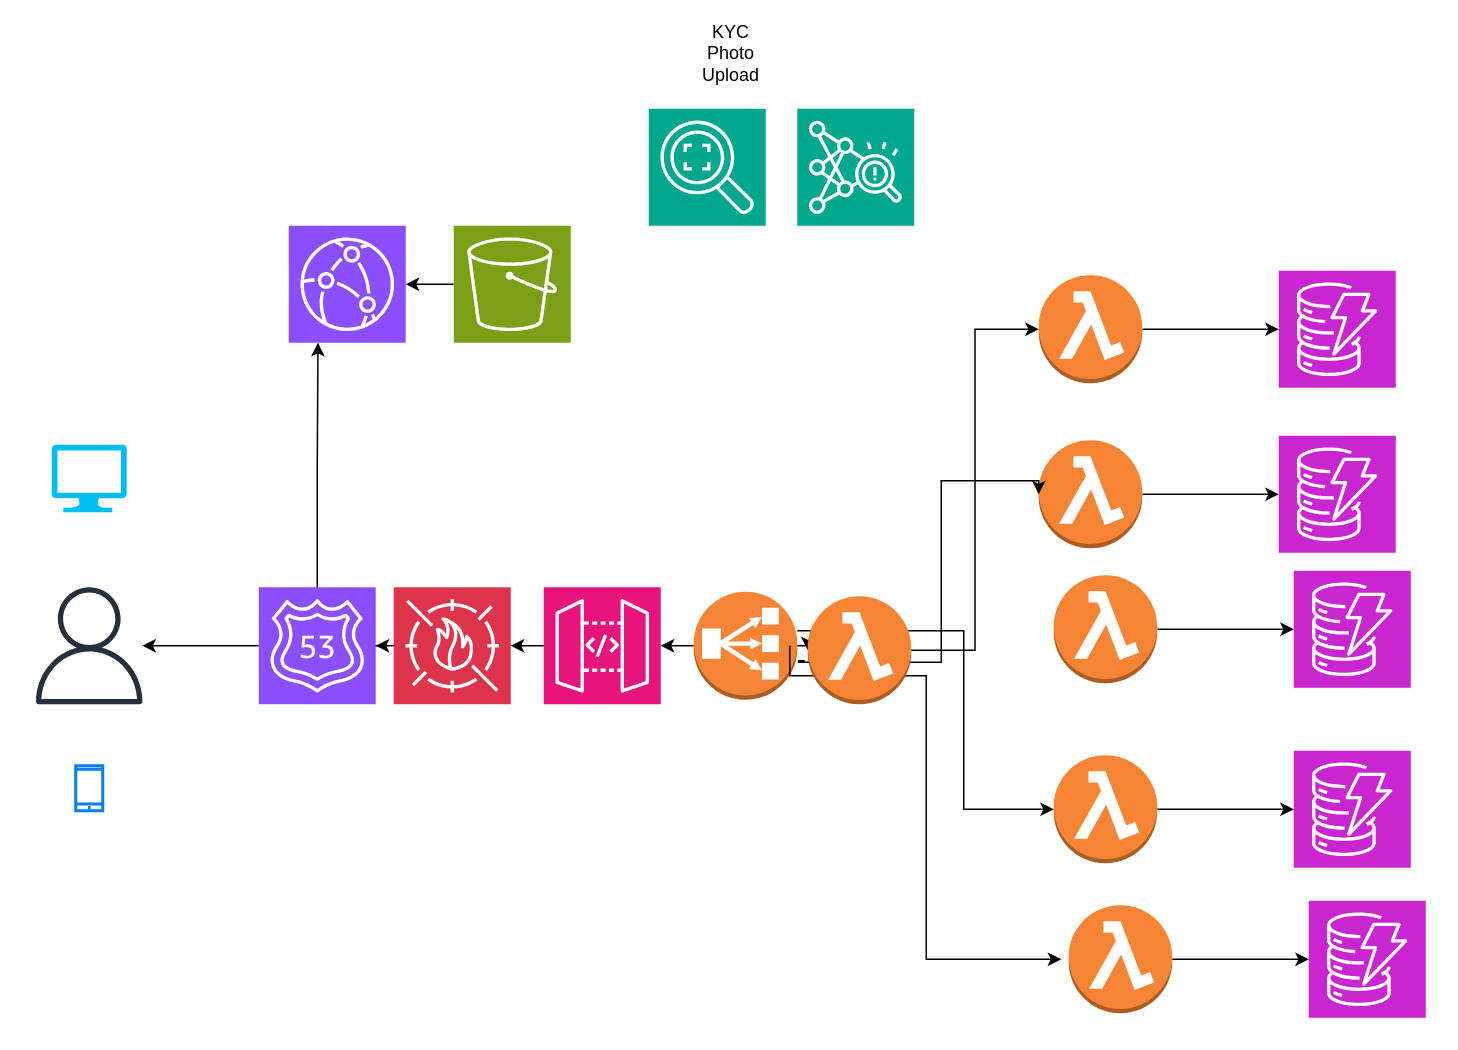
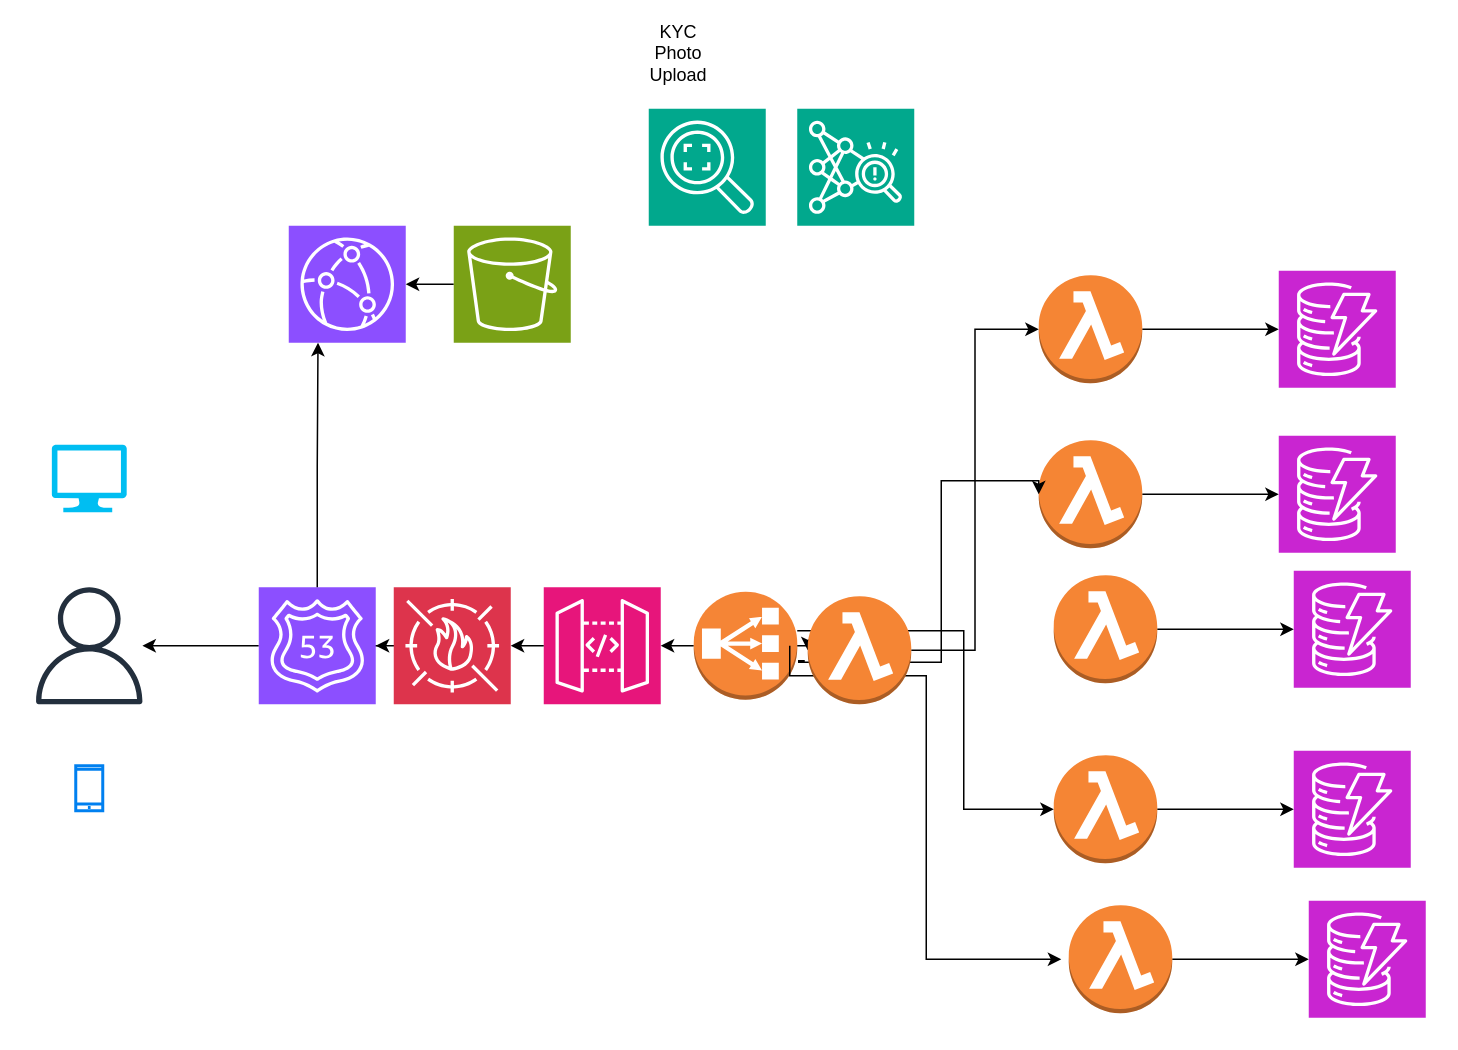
(731, 53) -> (679, 53)
